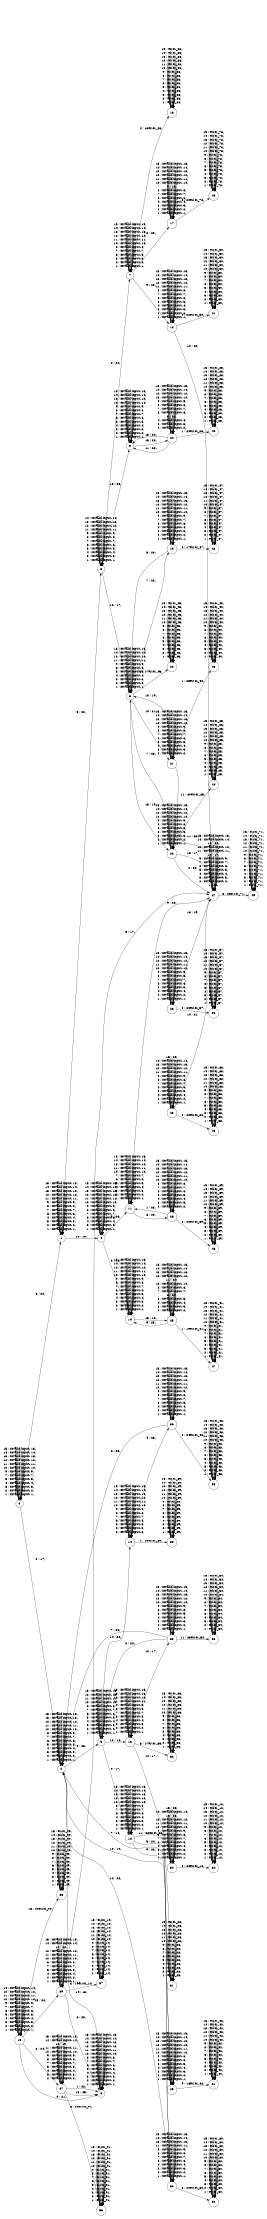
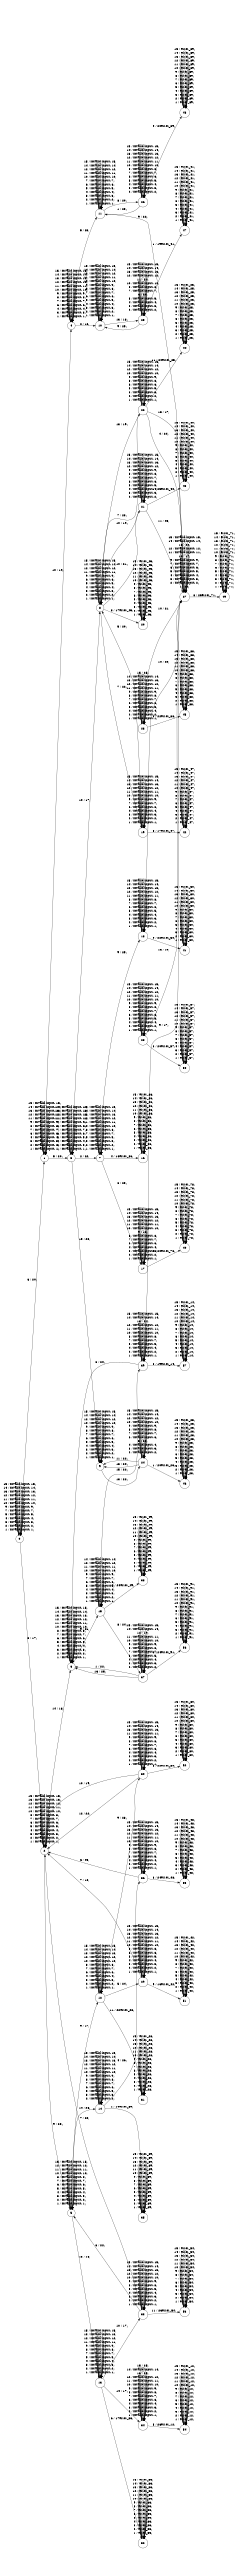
(42, 2093) -> (85, 1640)
